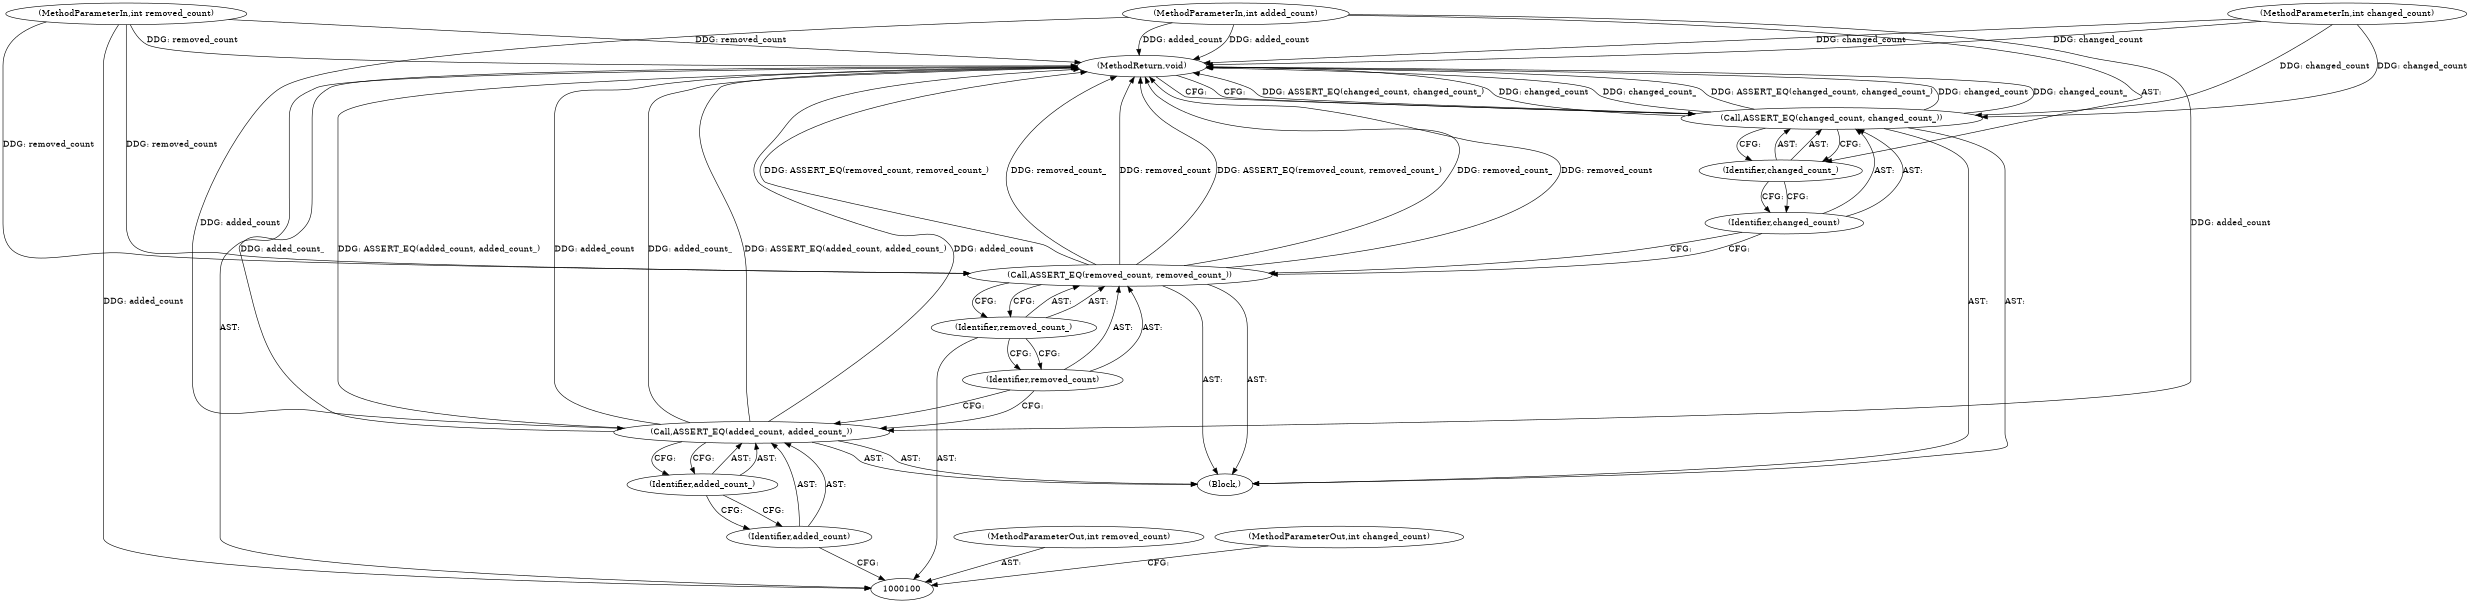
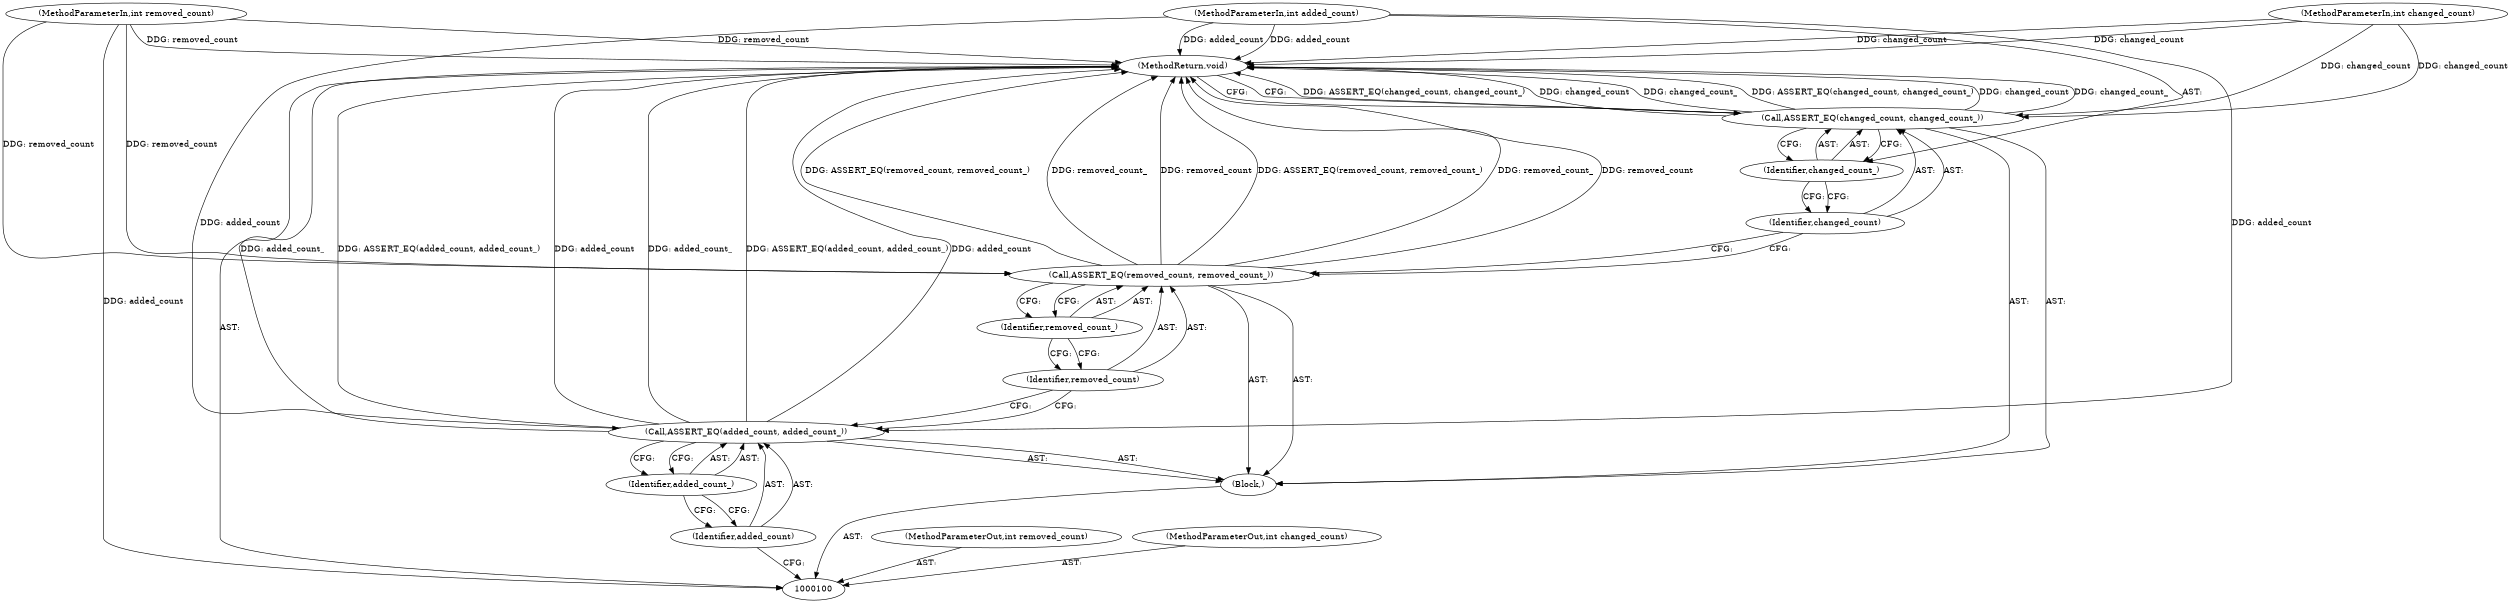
(937, 449) -> (1004, 500)
(1160, 563) -> (1073, 563)
